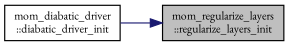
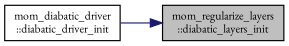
(223, 23) -> (223, 23)
